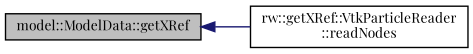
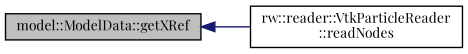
(359, 27) -> (356, 27)
